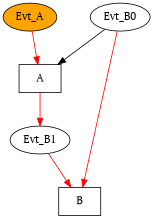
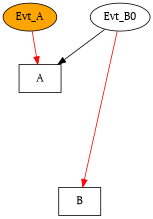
(40, 140) -> none
